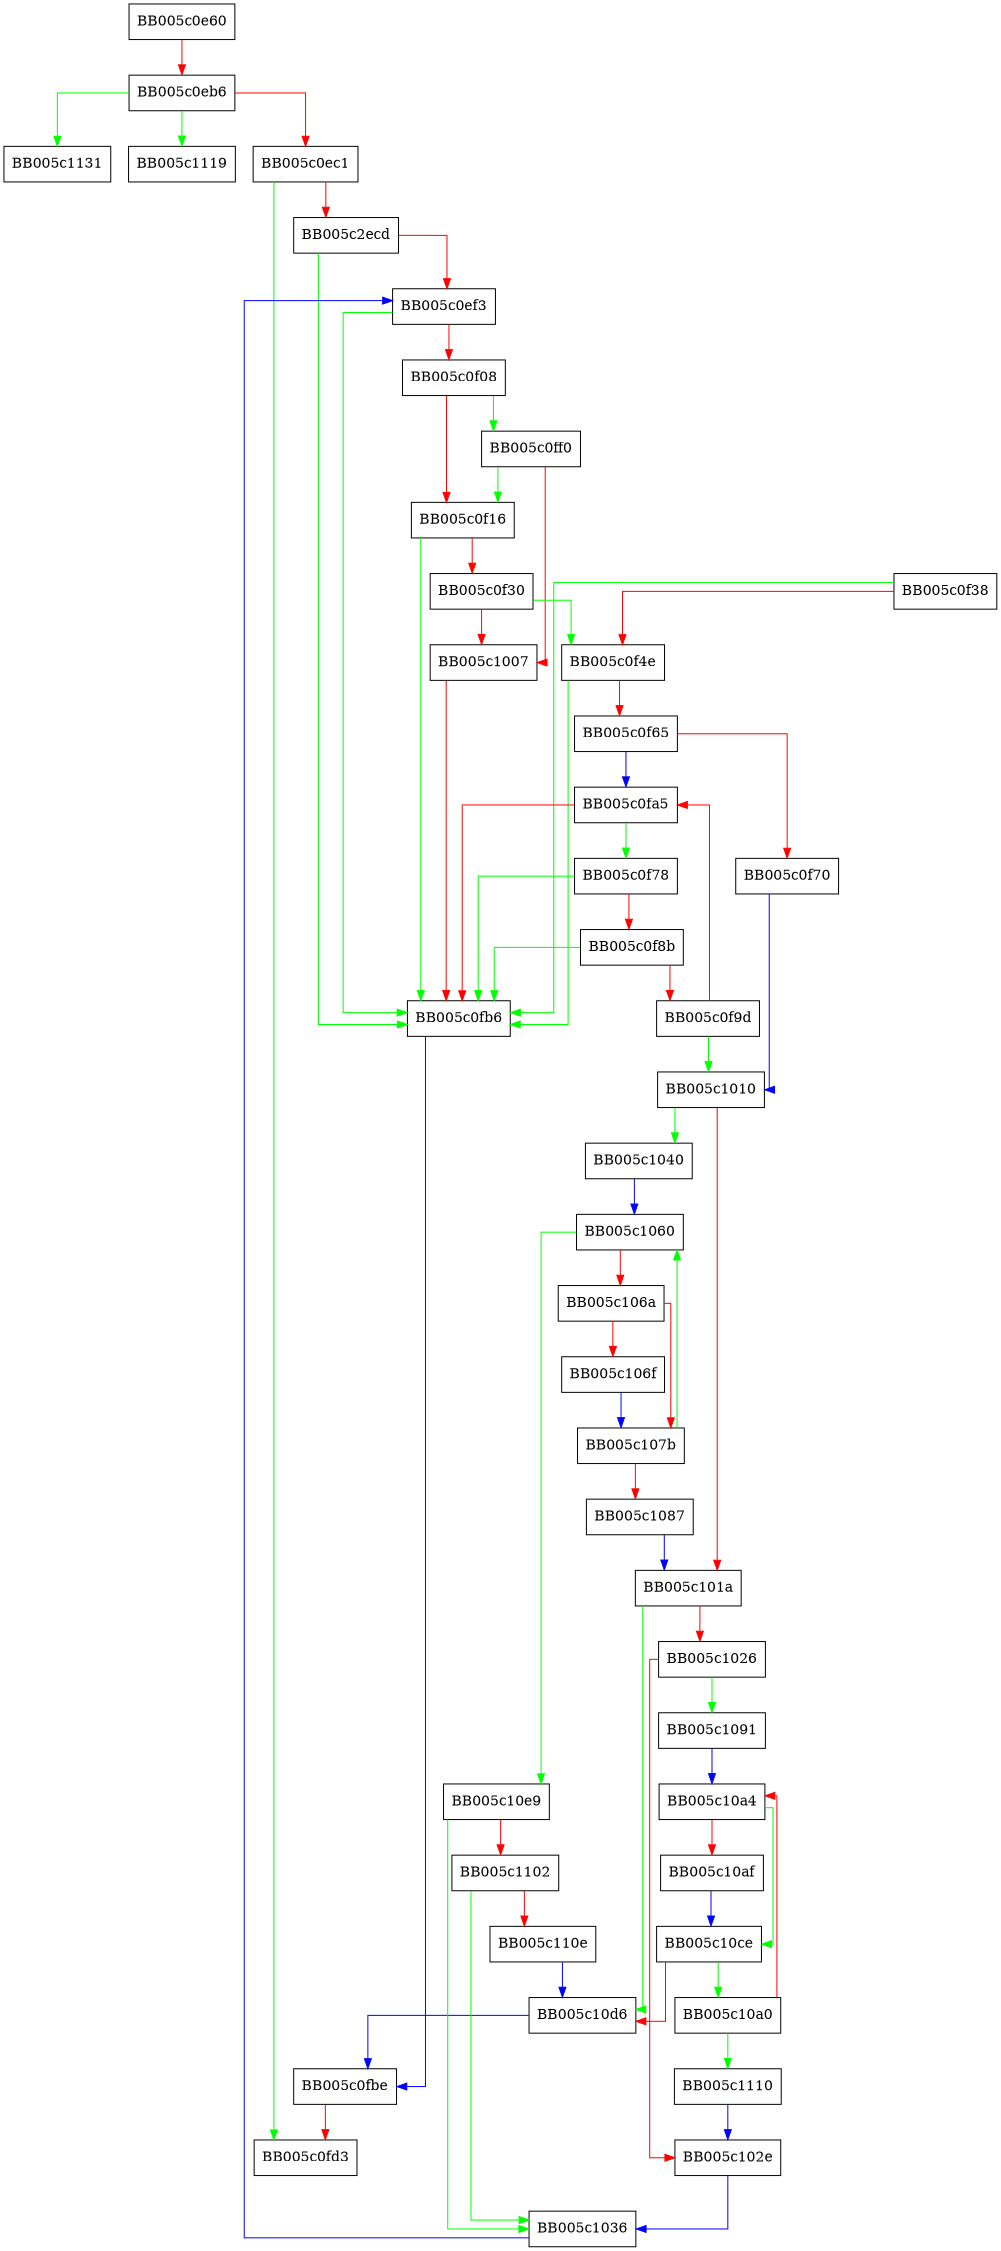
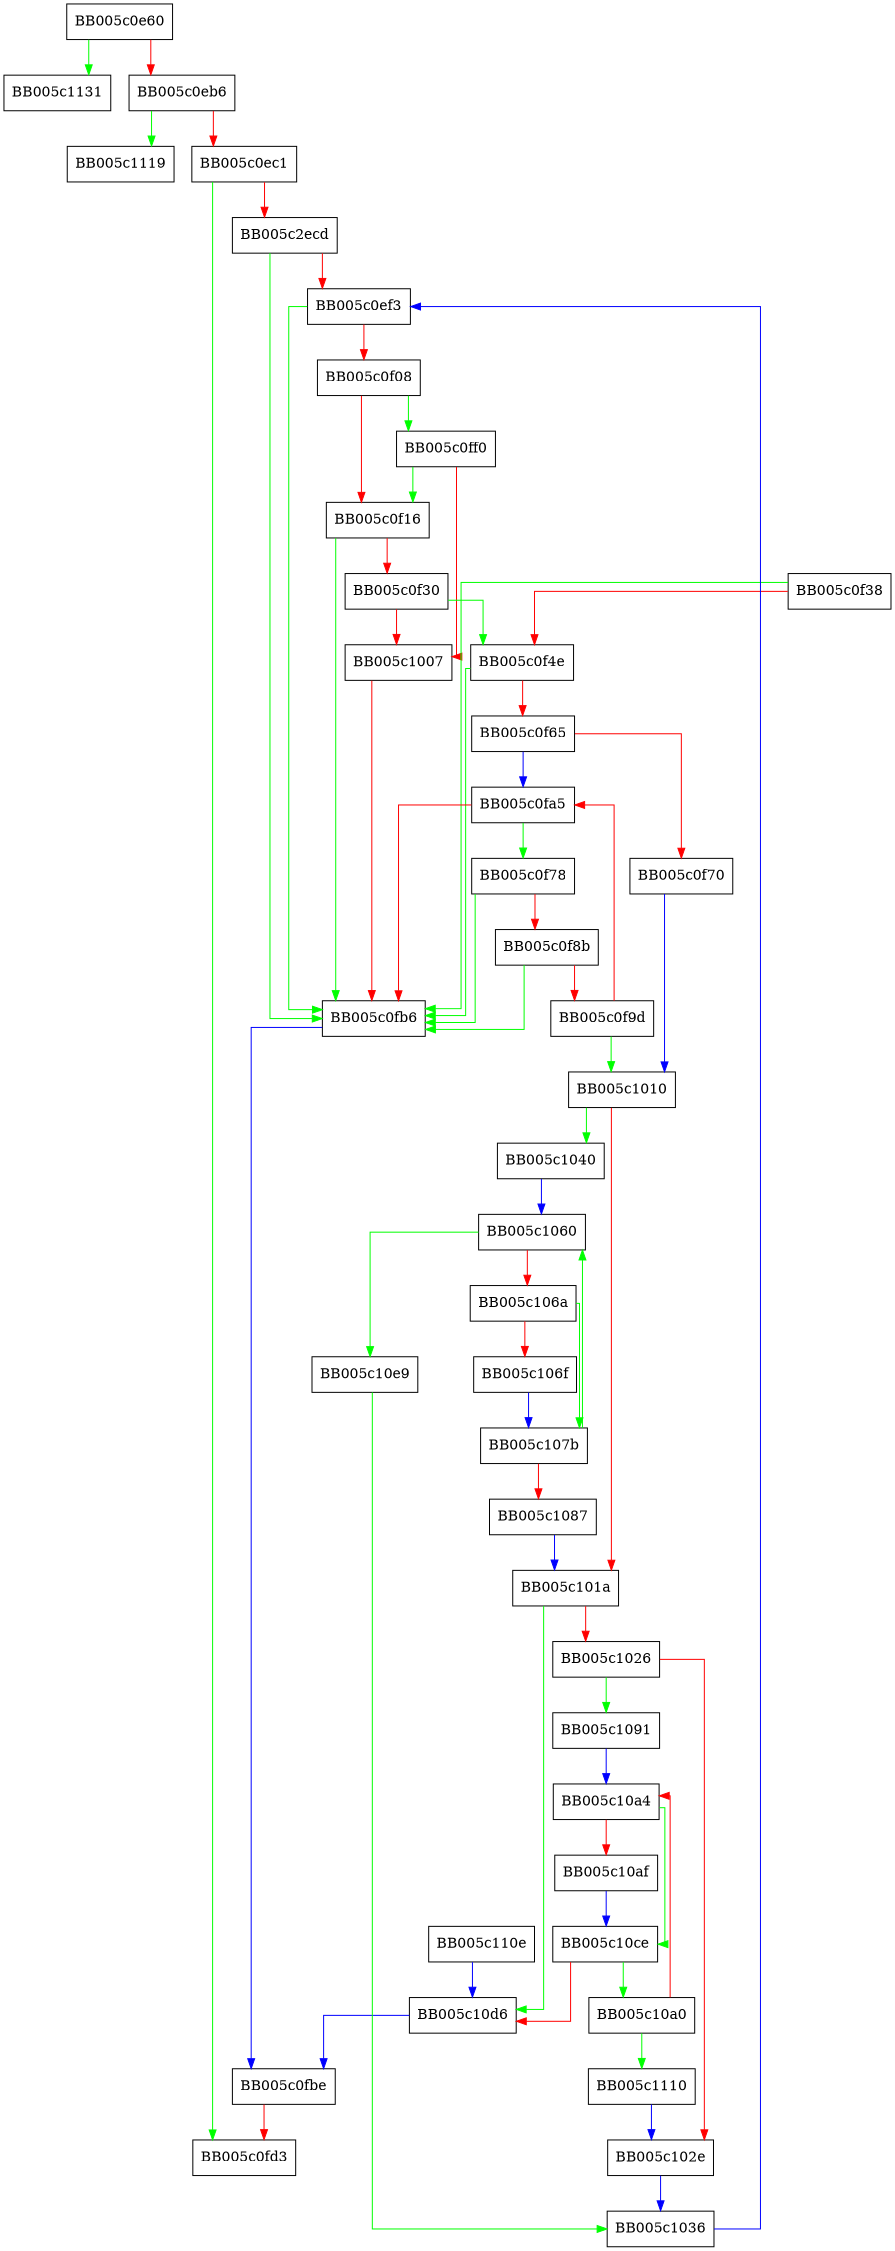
(71, 93) -> (89, 52)
(671, 1357) -> (579, 1359)
(505, 1873) -> none
